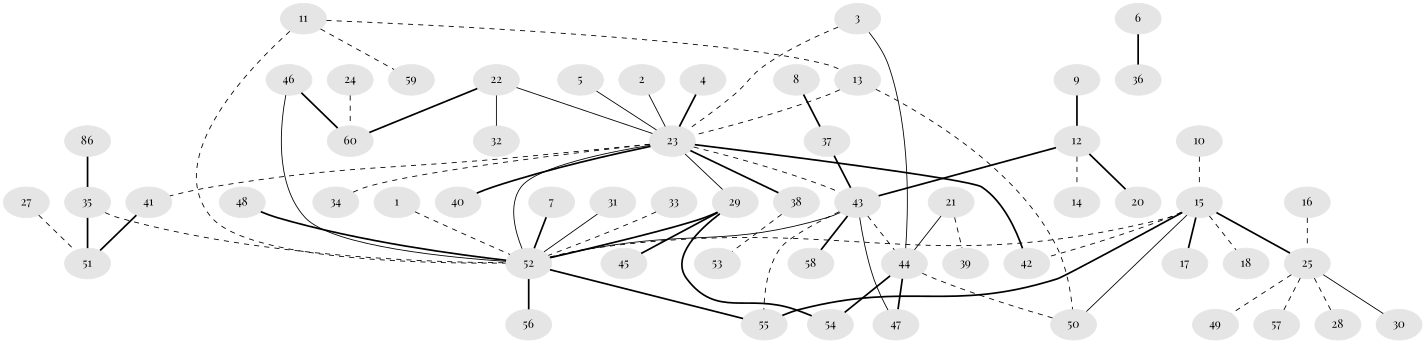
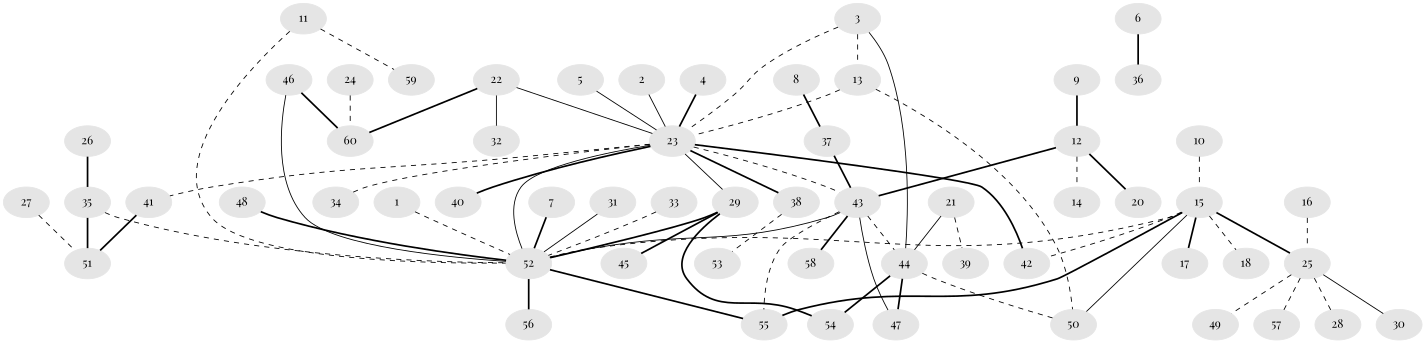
(585, 35) -> (858, 49)
(88, 141) -> (88, 141)
